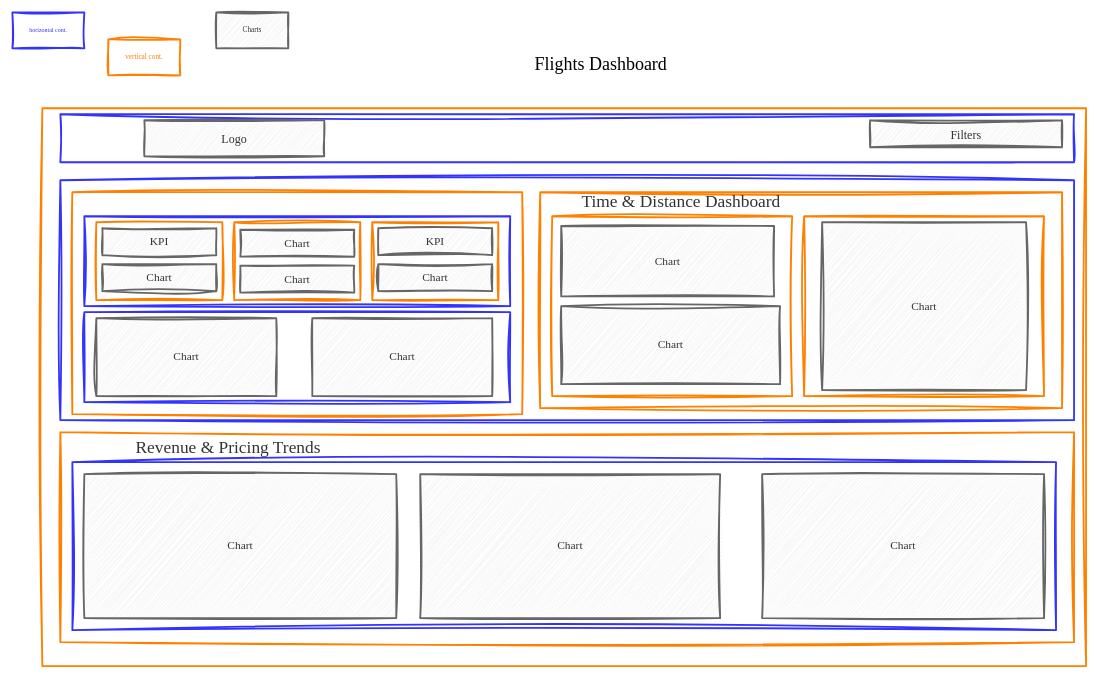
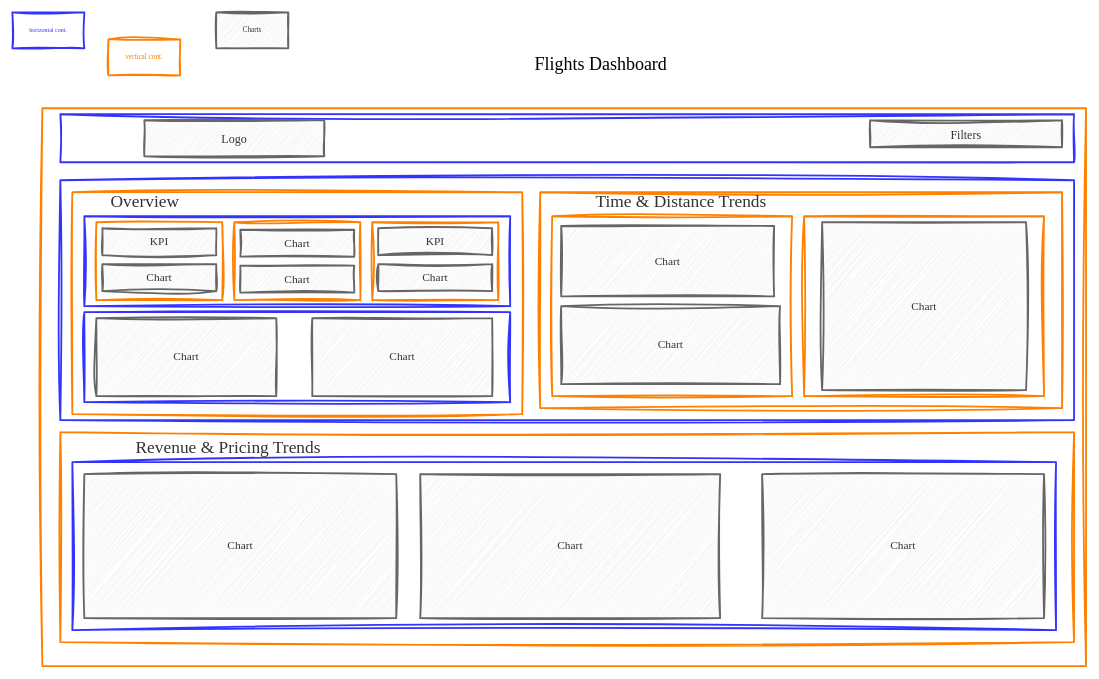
none -> (147, 201)
(681, 201) -> (681, 201)
